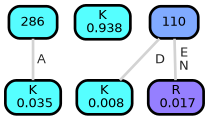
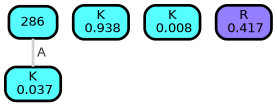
(174, 22) -> none
(33, 97) -> (33, 84)
(176, 97) -> (244, 22)
